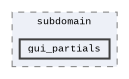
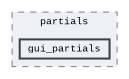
(65, 22) -> (65, 22)
